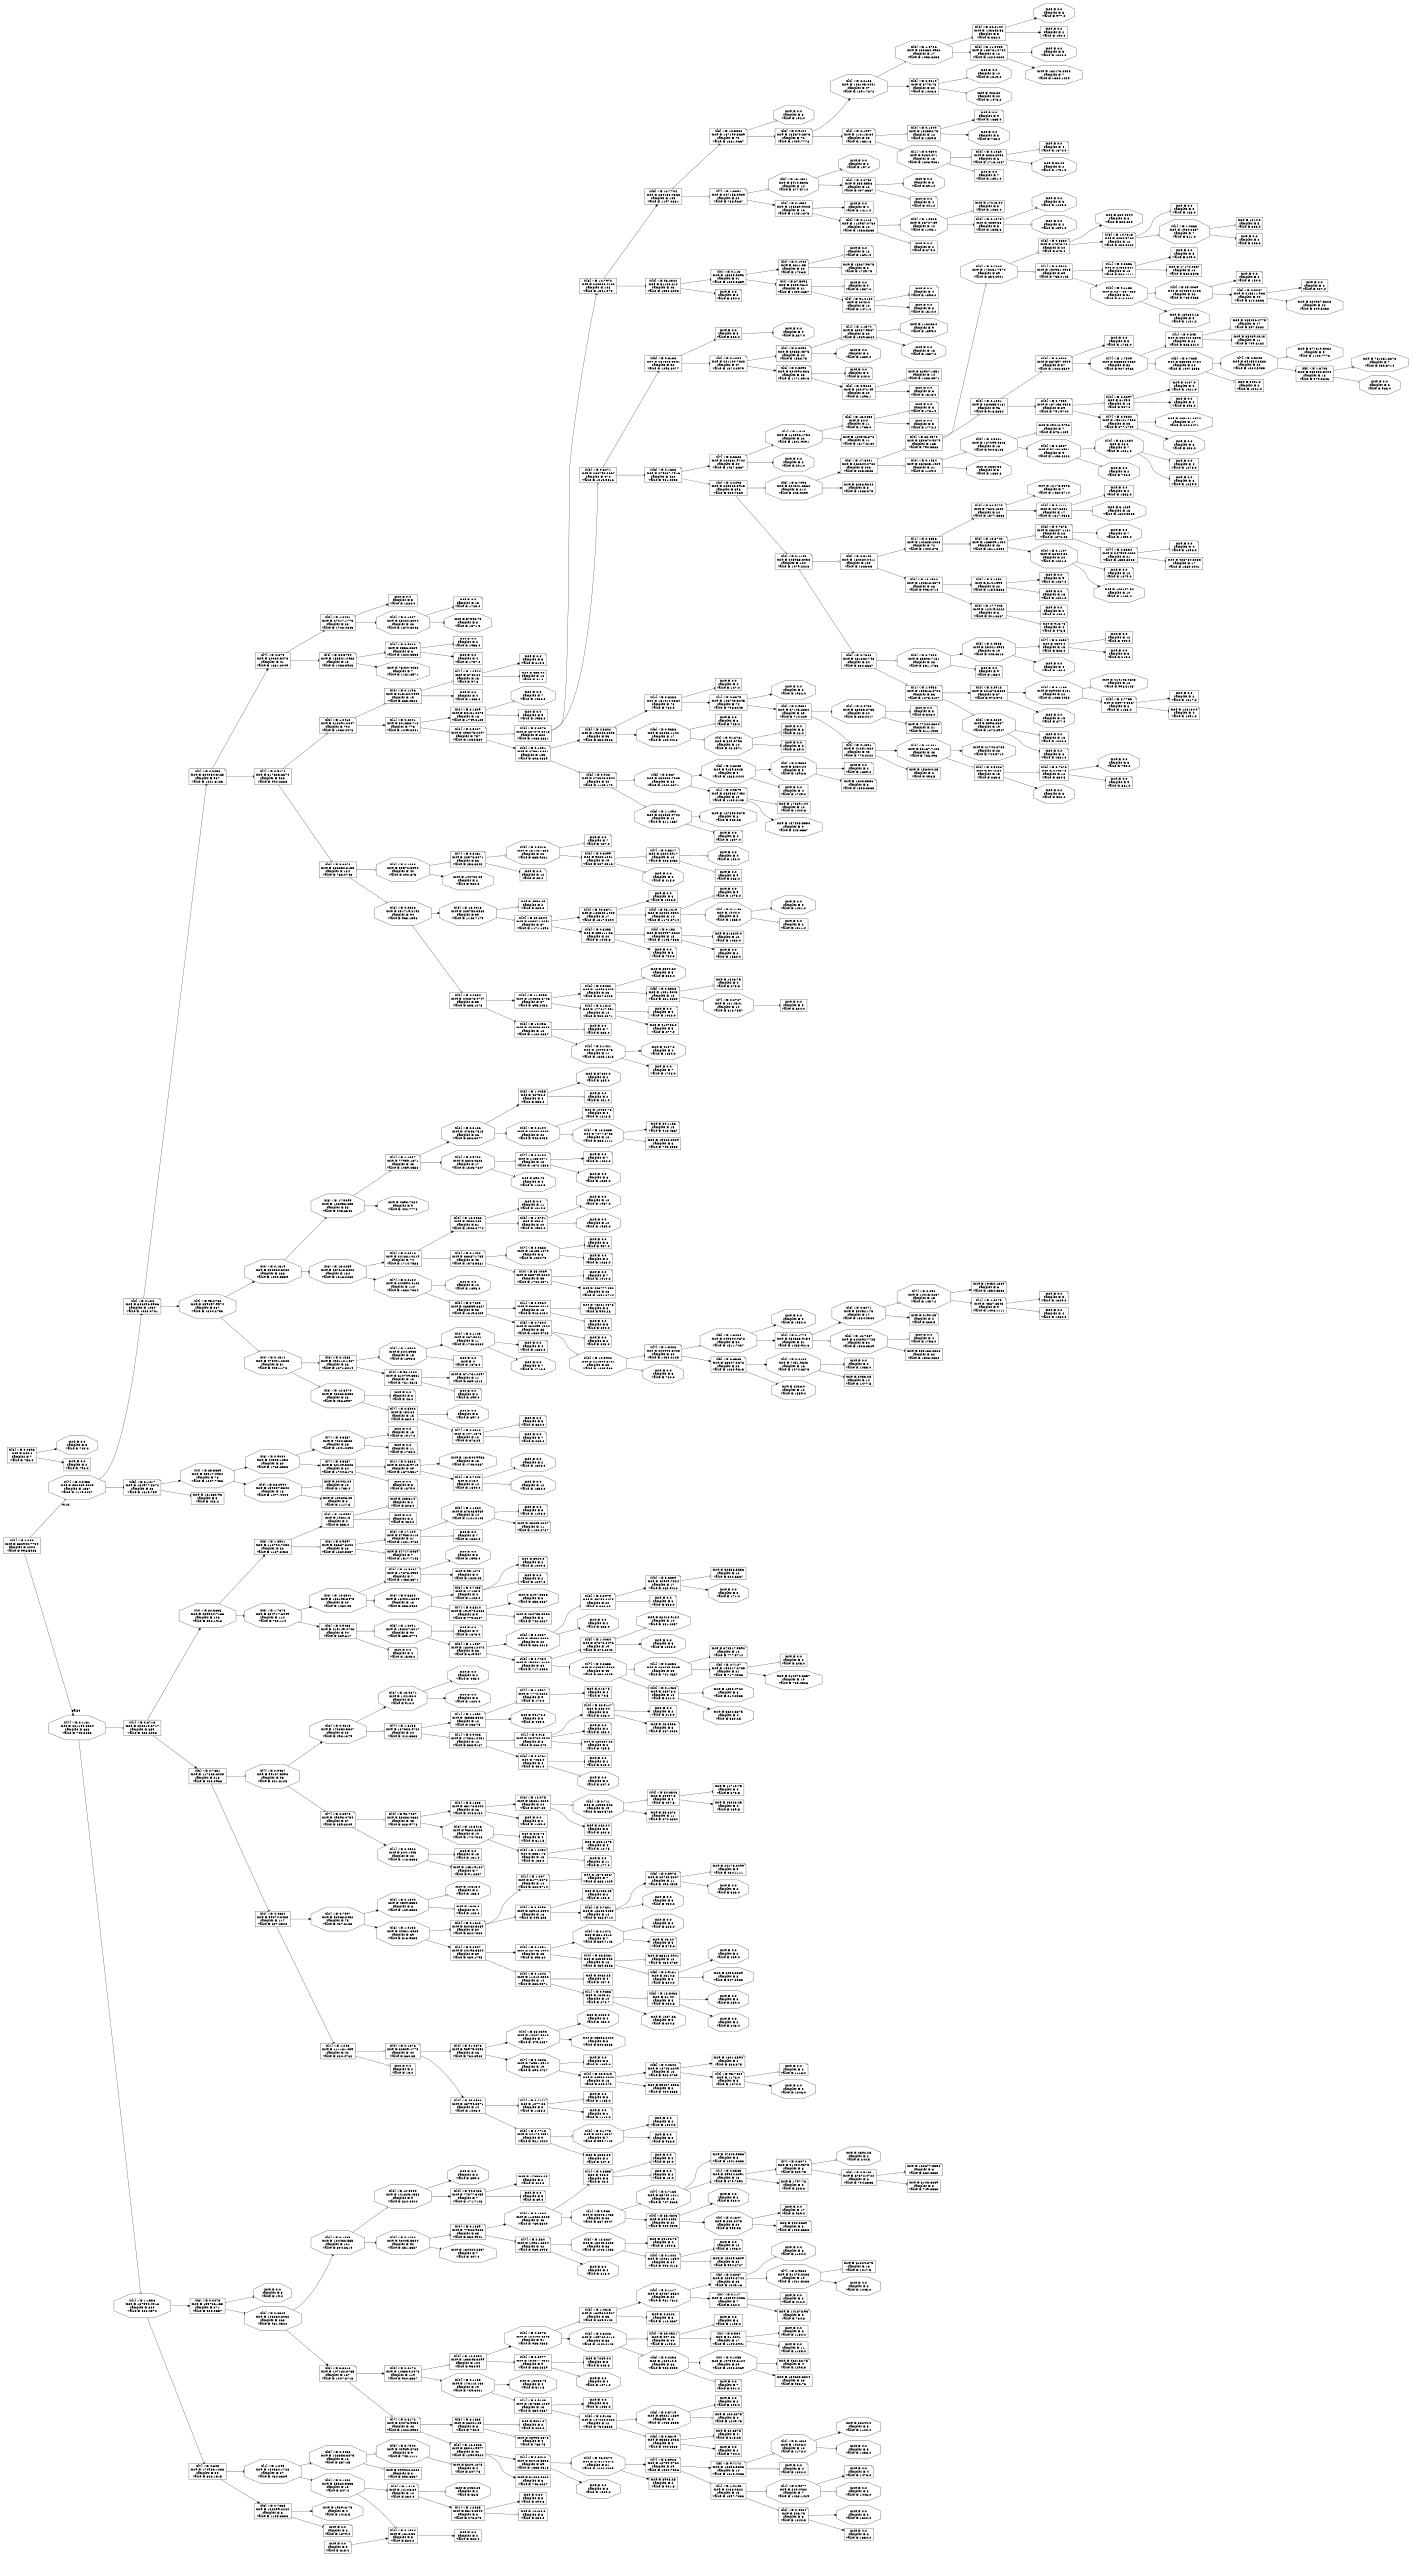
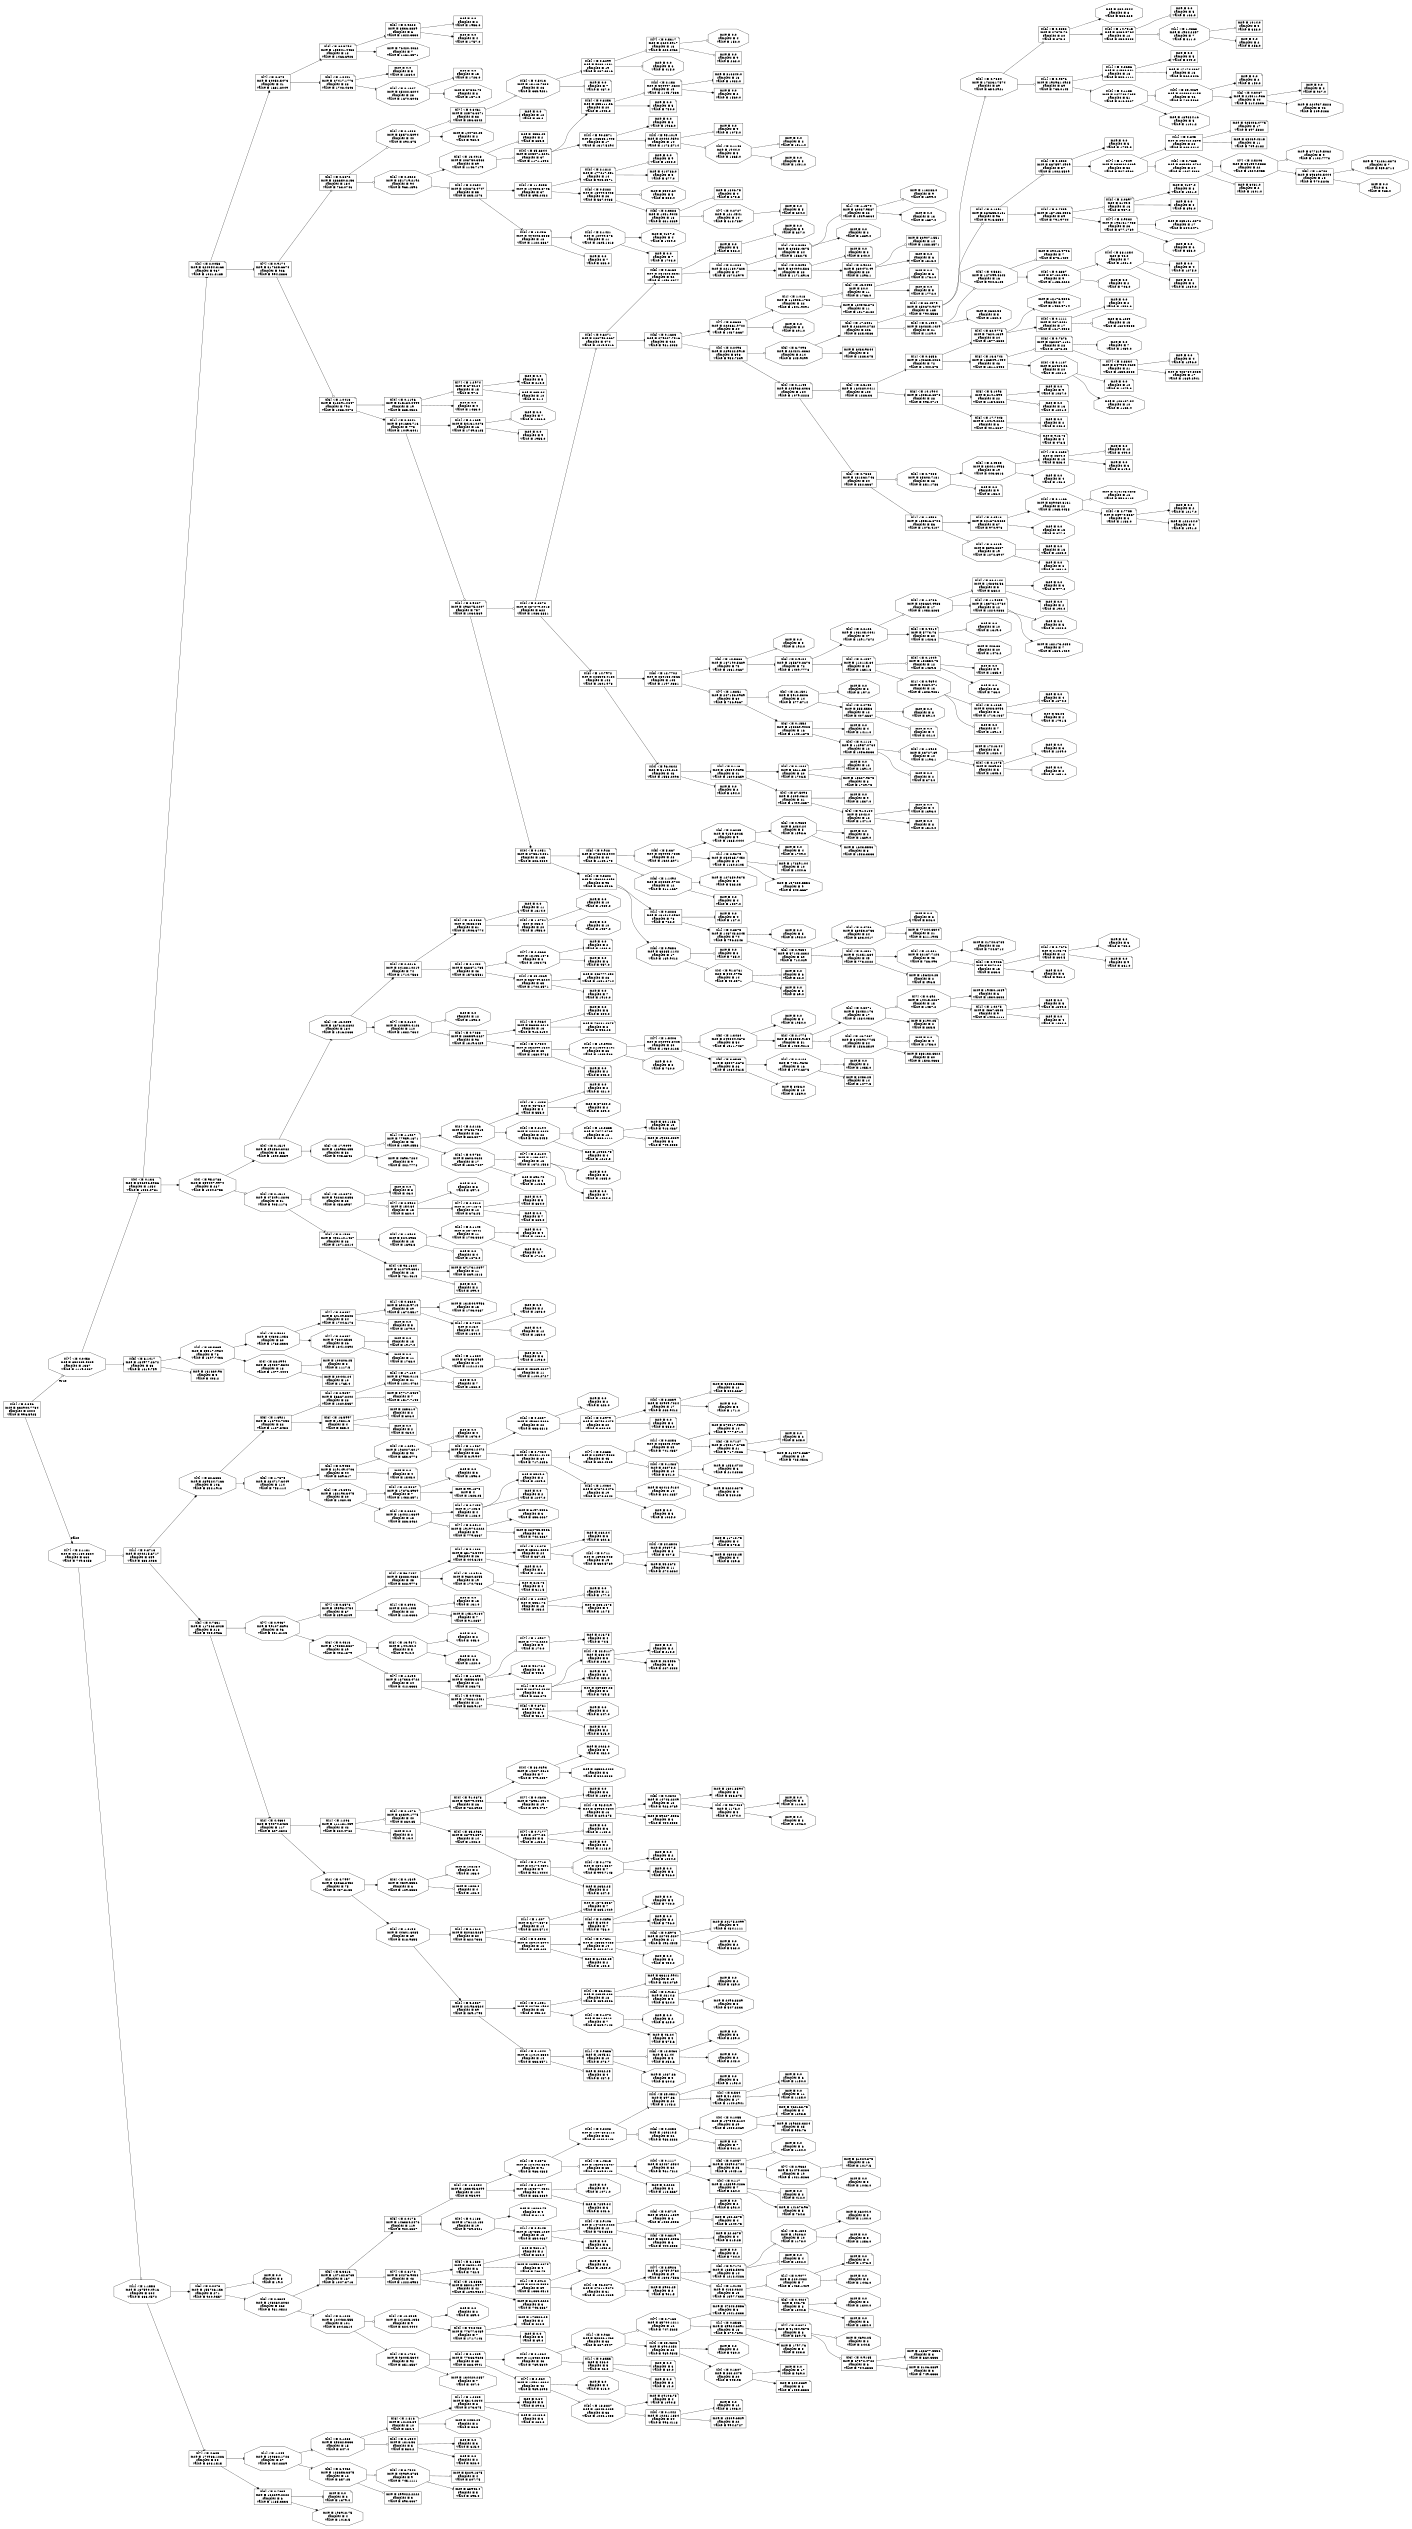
(1380, 385) -> (1380, 188)
(502, 1353) -> (502, 1243)
(468, 1362) -> (468, 1255)
(468, 1575) -> (468, 1492)
none -> (565, 1925)
(761, 2074) -> (760, 1806)
none -> (468, 2493)
(368, 2542) -> (435, 2444)
